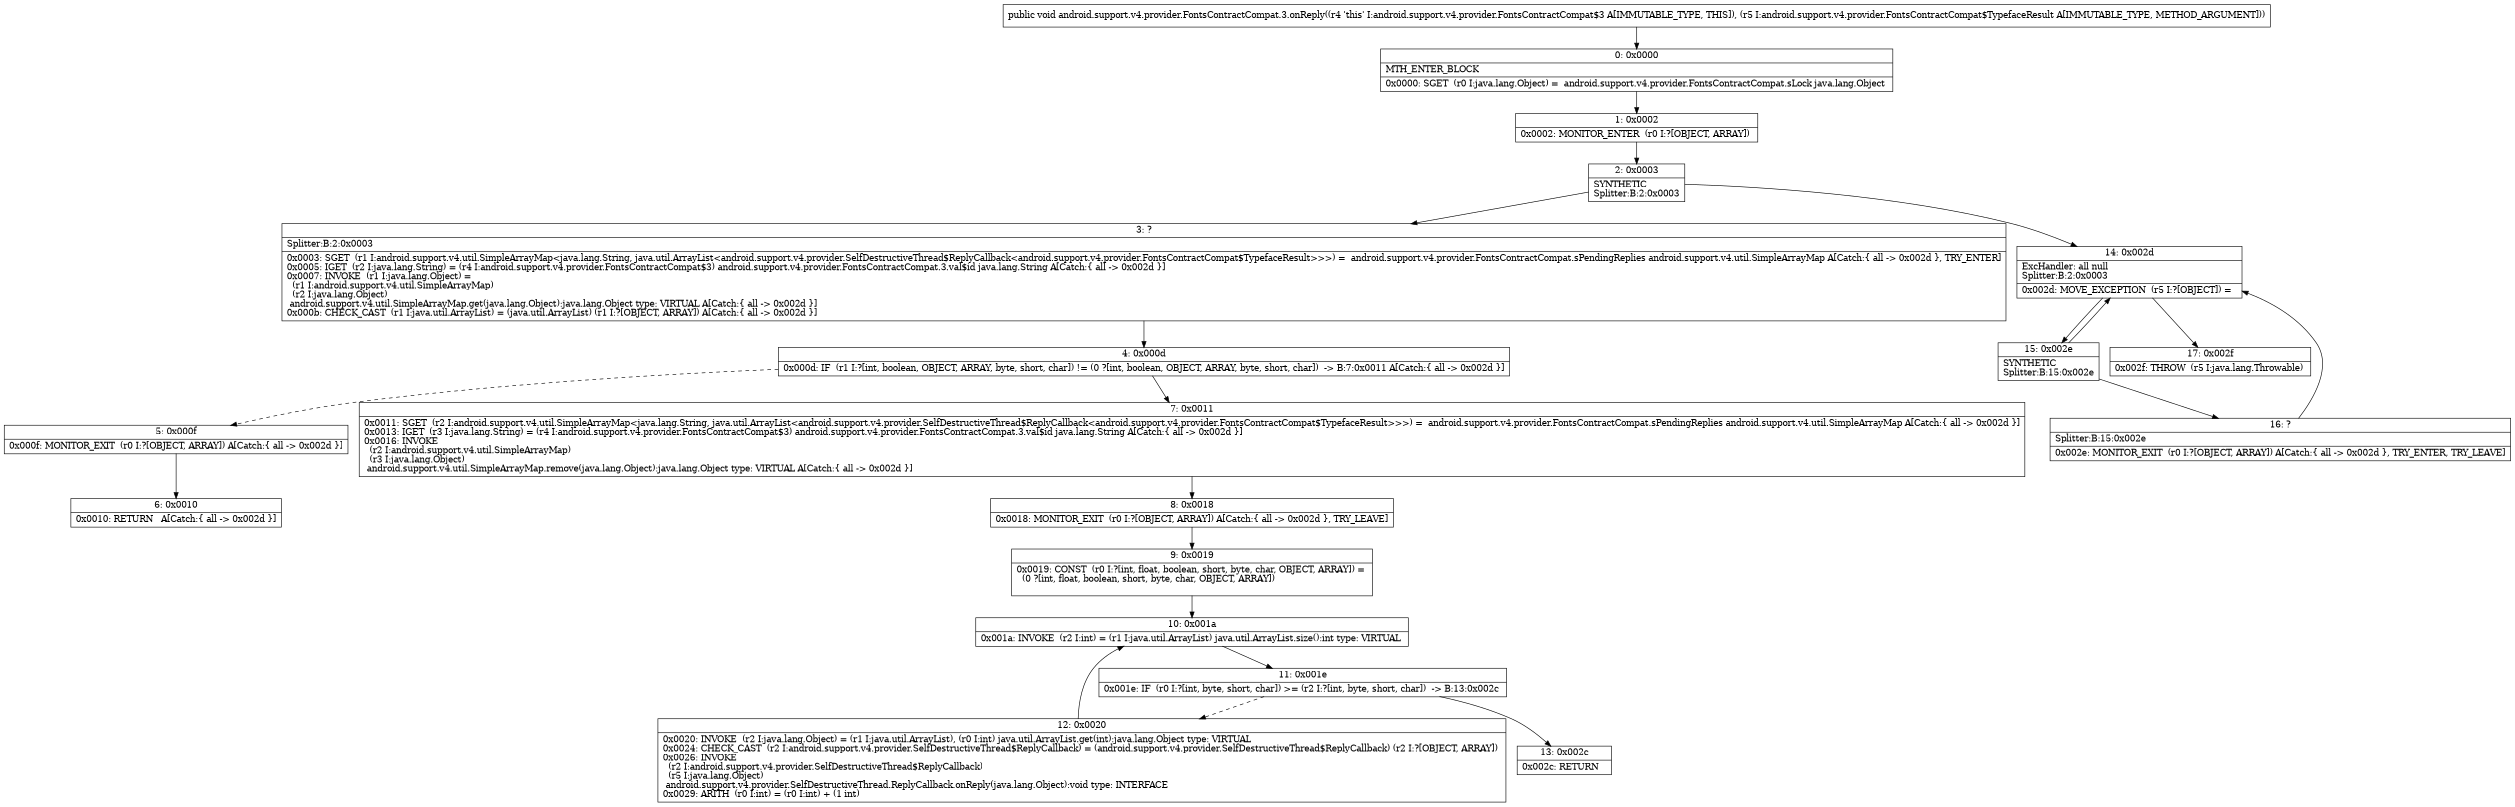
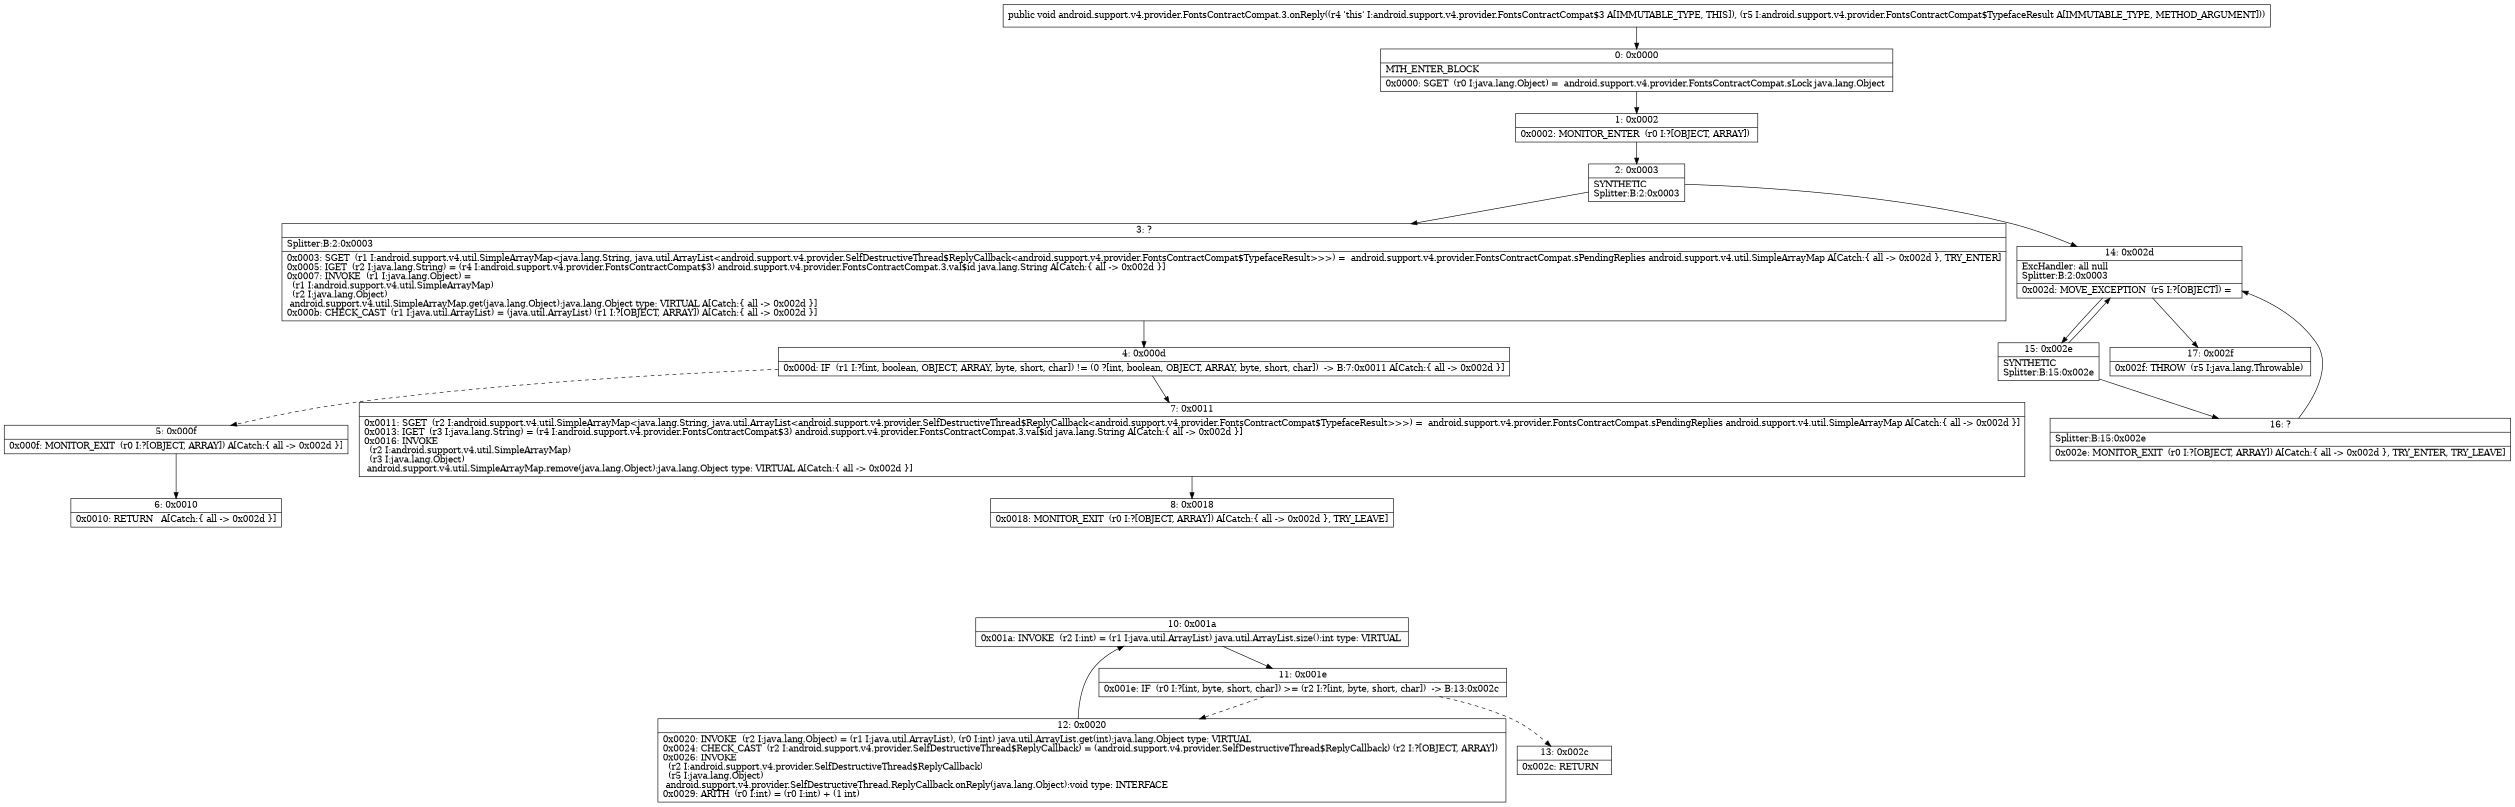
(1192, 572) -> none
(1496, 713) -> (1496, 713)
